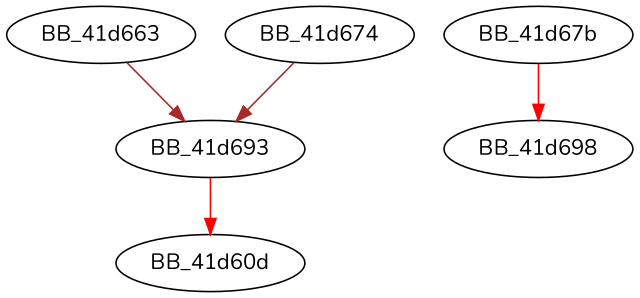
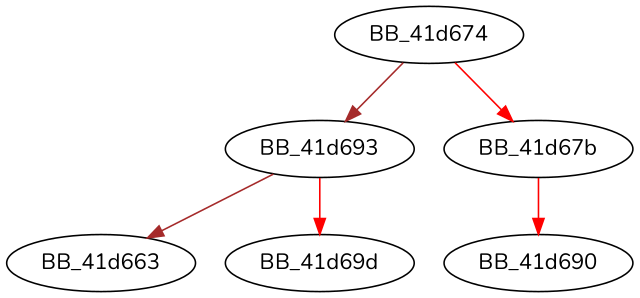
(150, 86) -> (218, 202)
none -> (478, 86)
(538, 149) -> (538, 263)
(210, 263) -> (320, 263)
